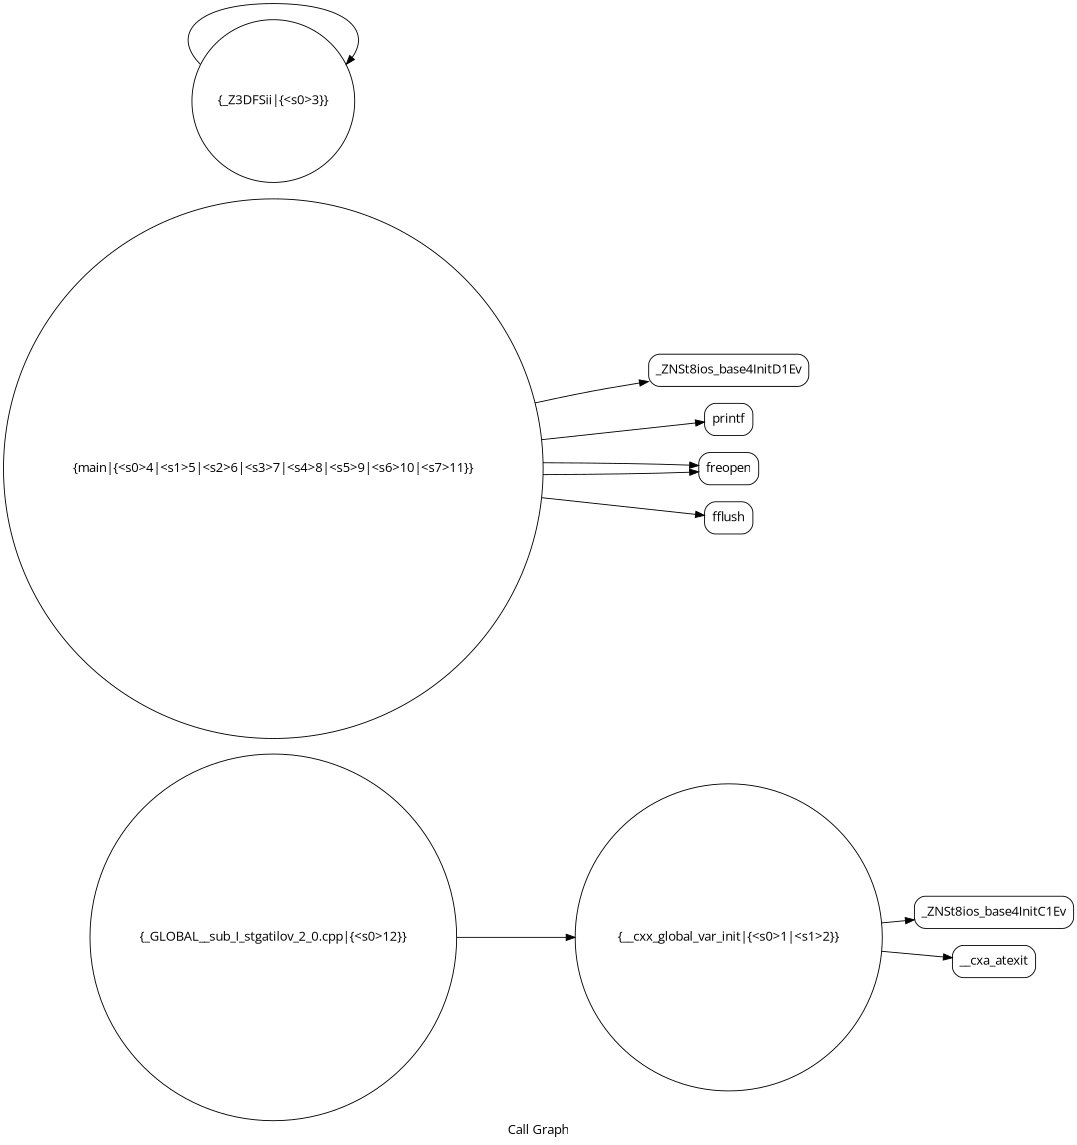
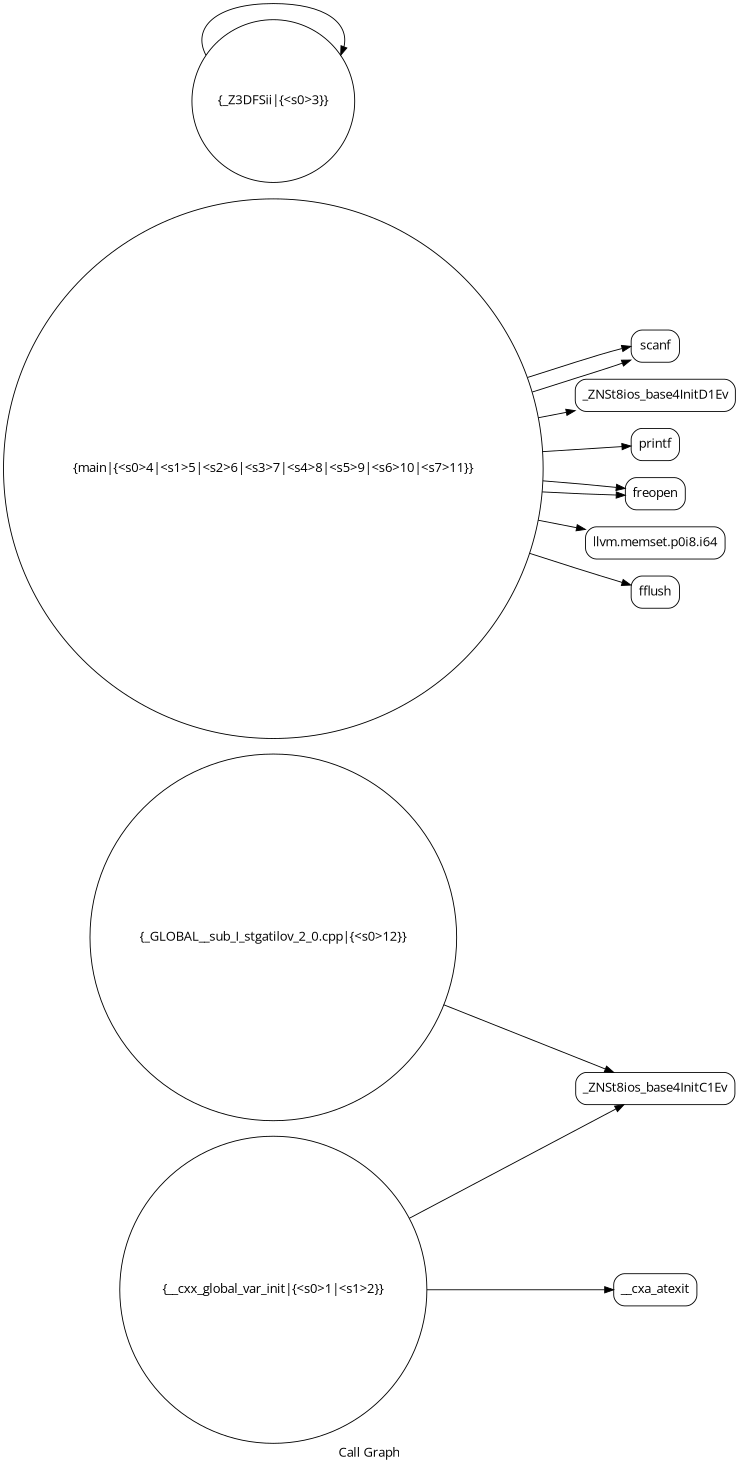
none -> (655, 346)
none -> (655, 543)
(511, 937) -> (524, 1037)
